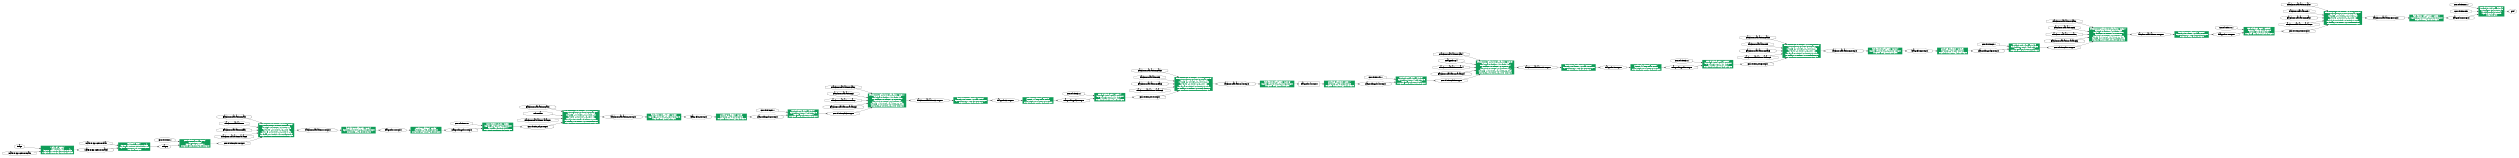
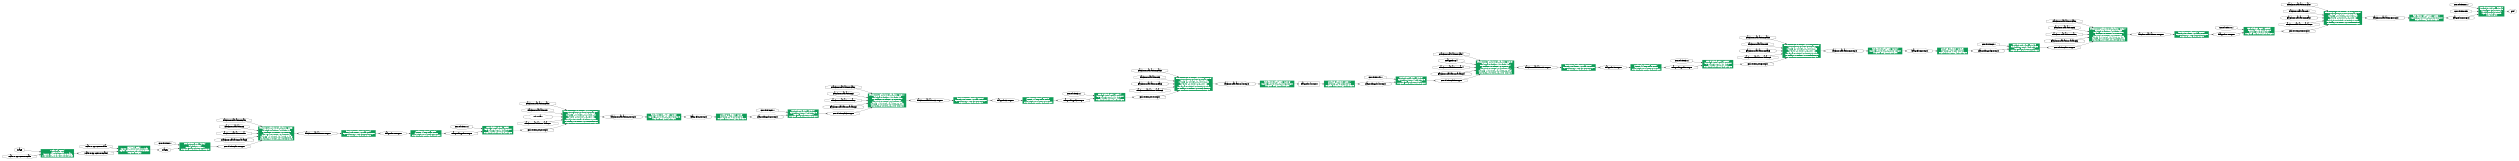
none -> (538, 110)
